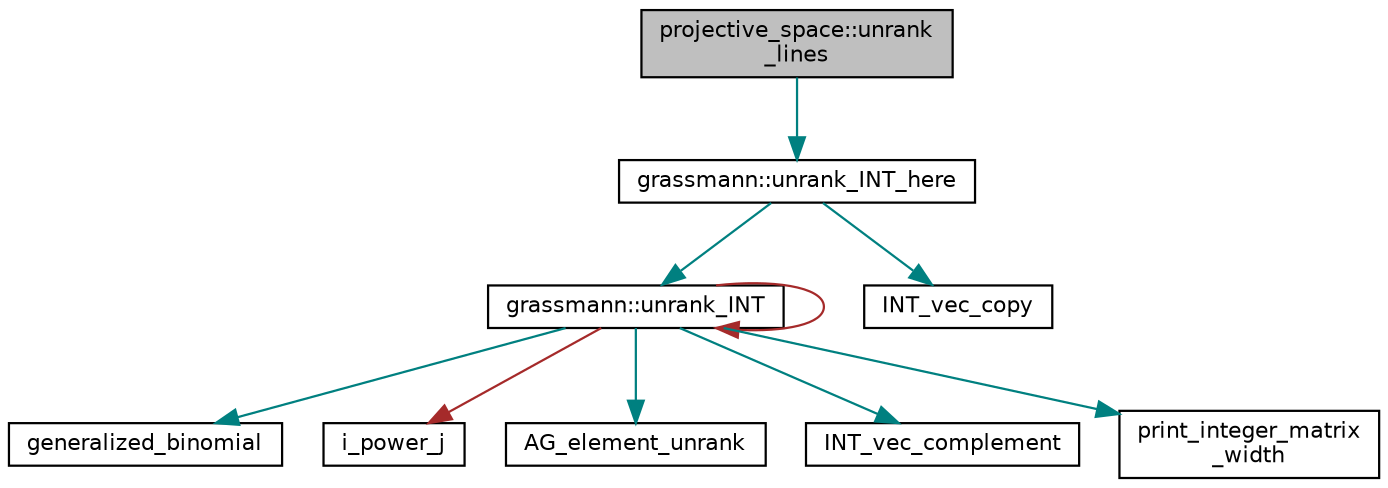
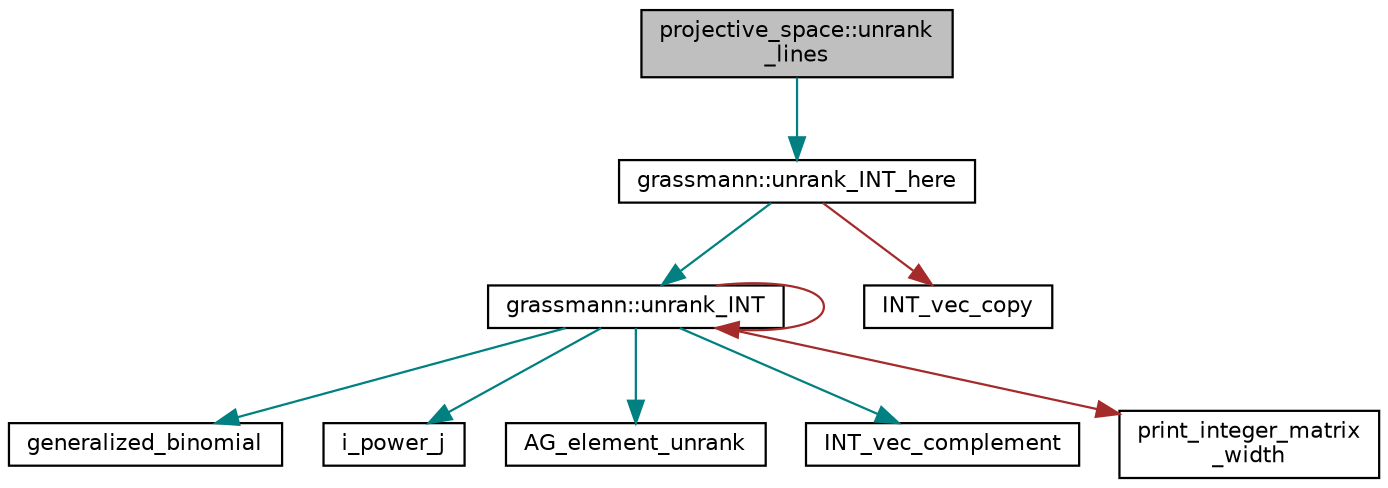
(868, 237) -> (868, 237)
(910, 369) -> (910, 369)
(525, 370) -> (525, 370)
